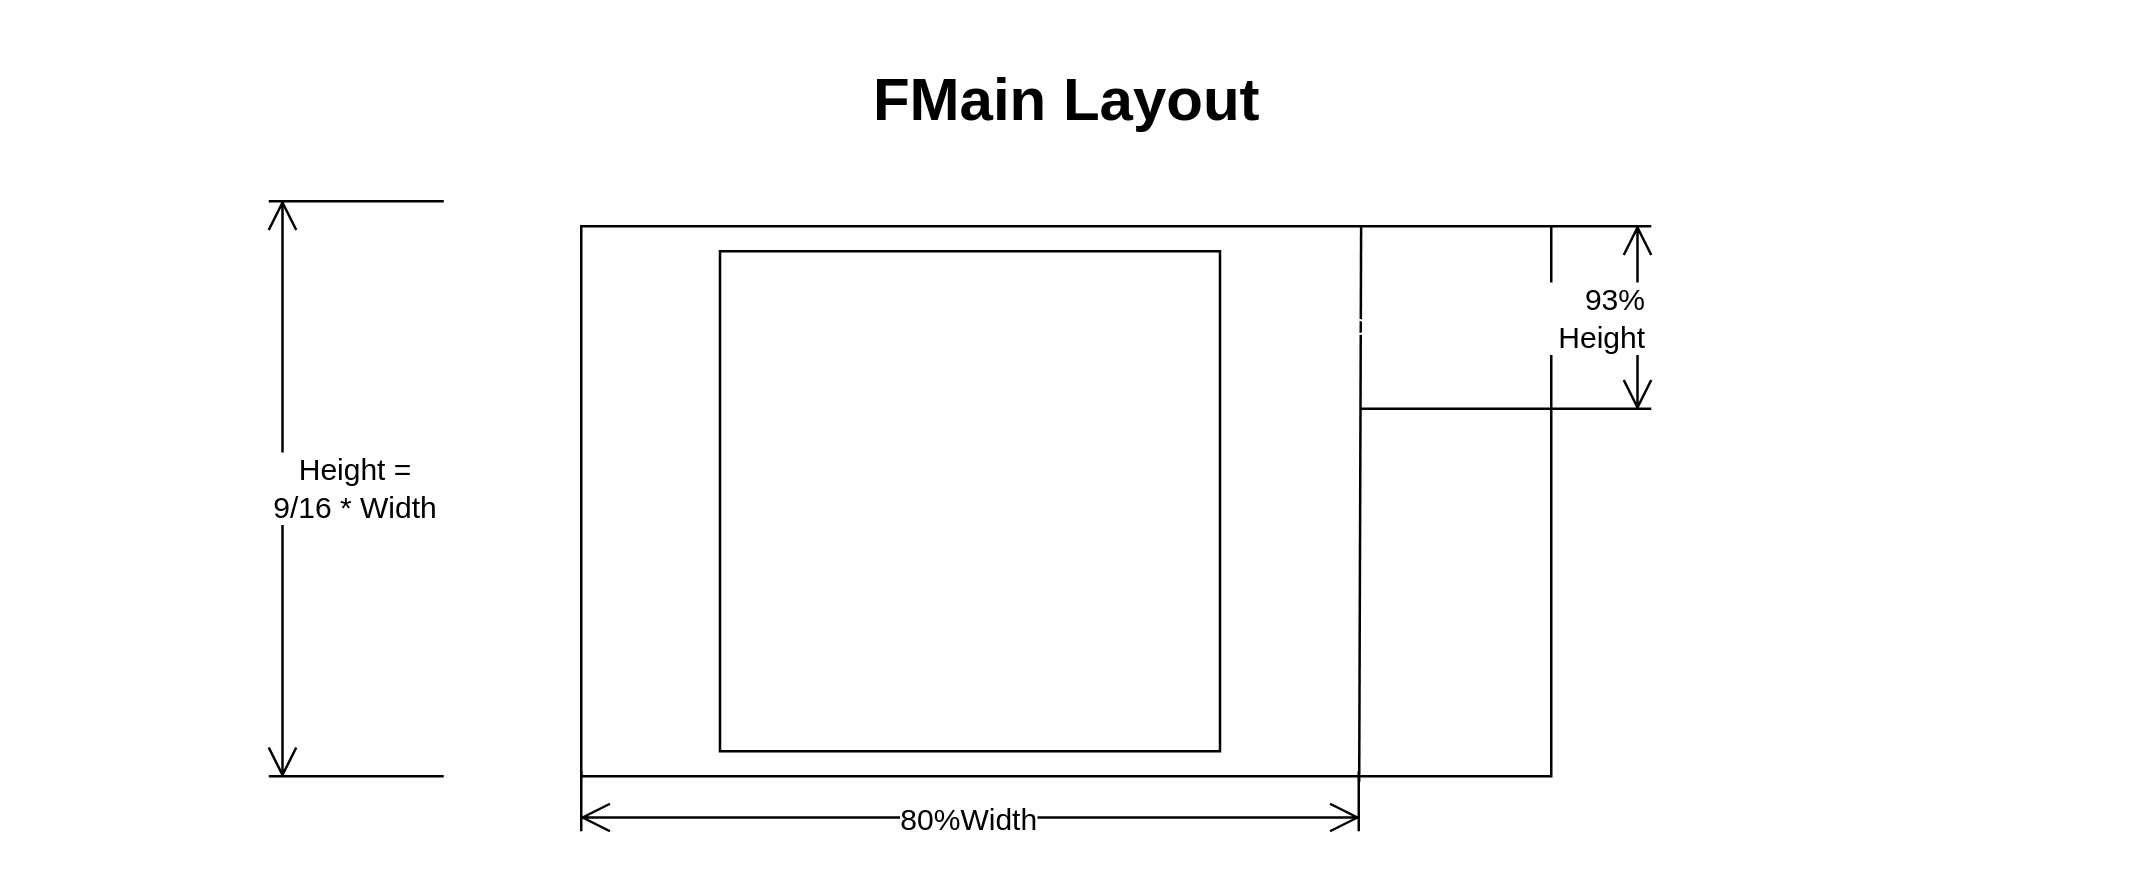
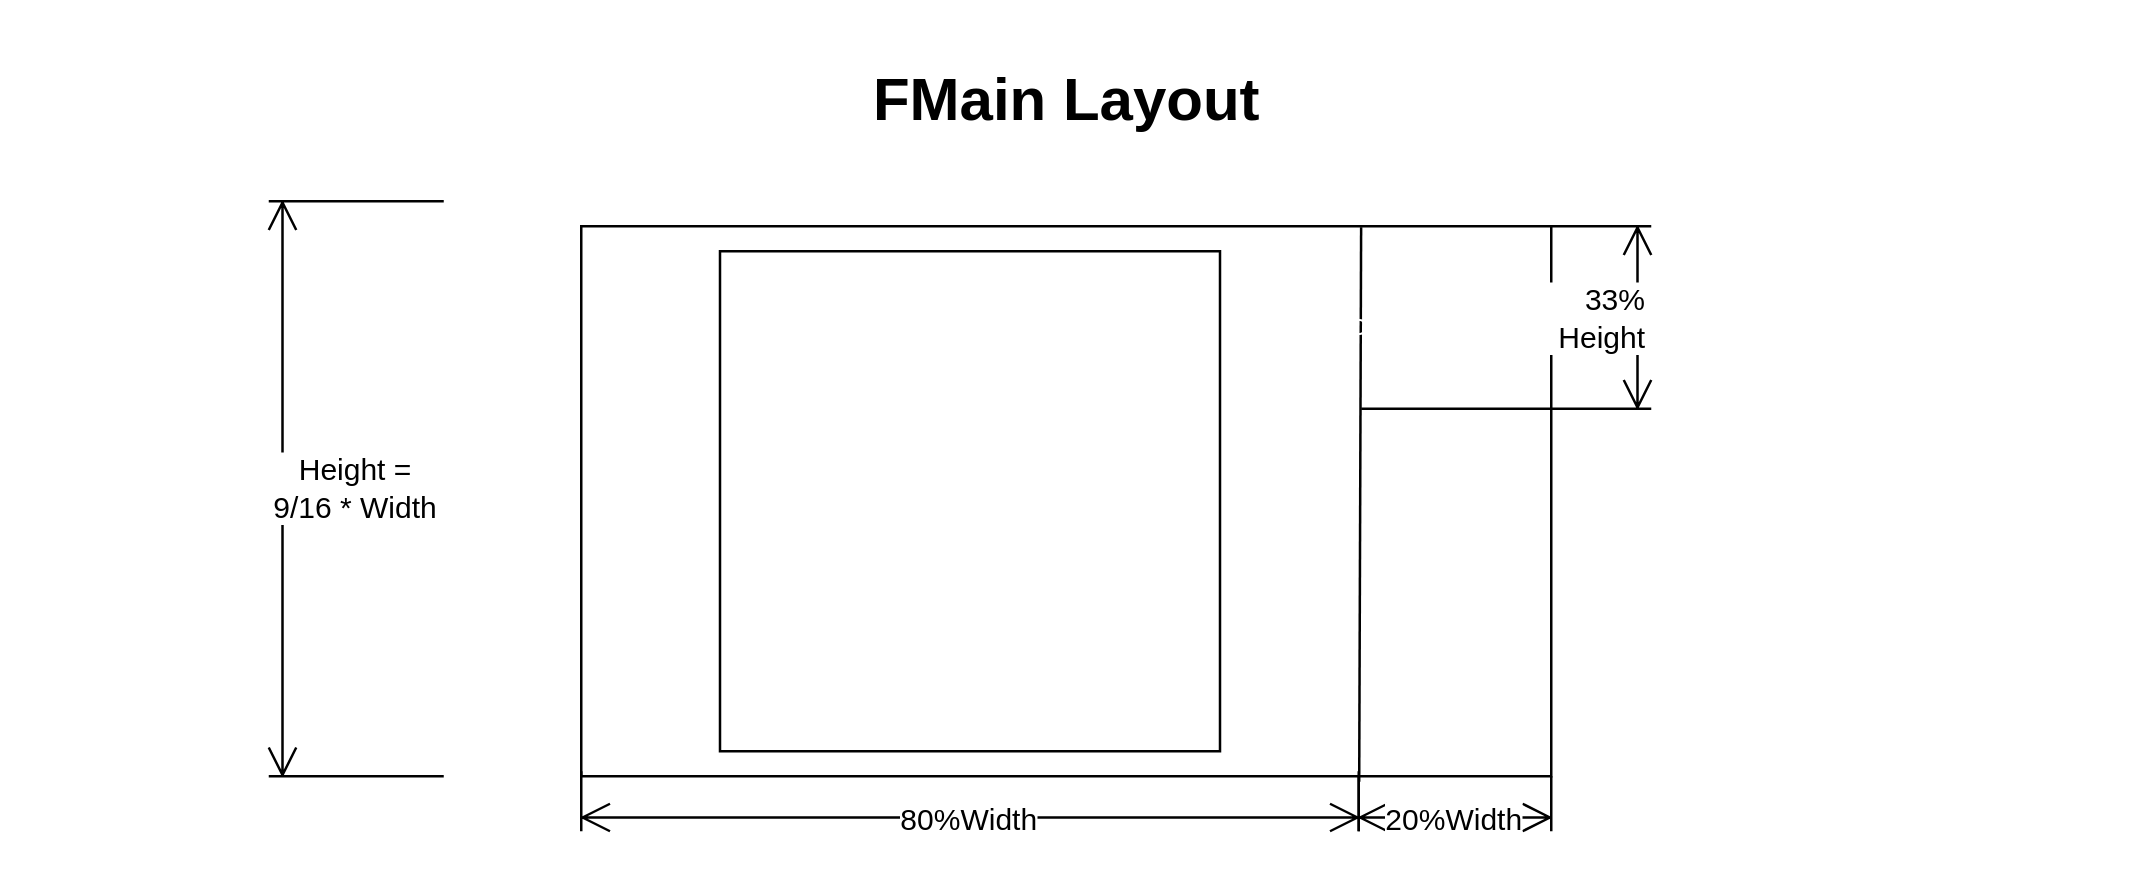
(1599, 319) -> (1599, 319)
none -> (1455, 804)
